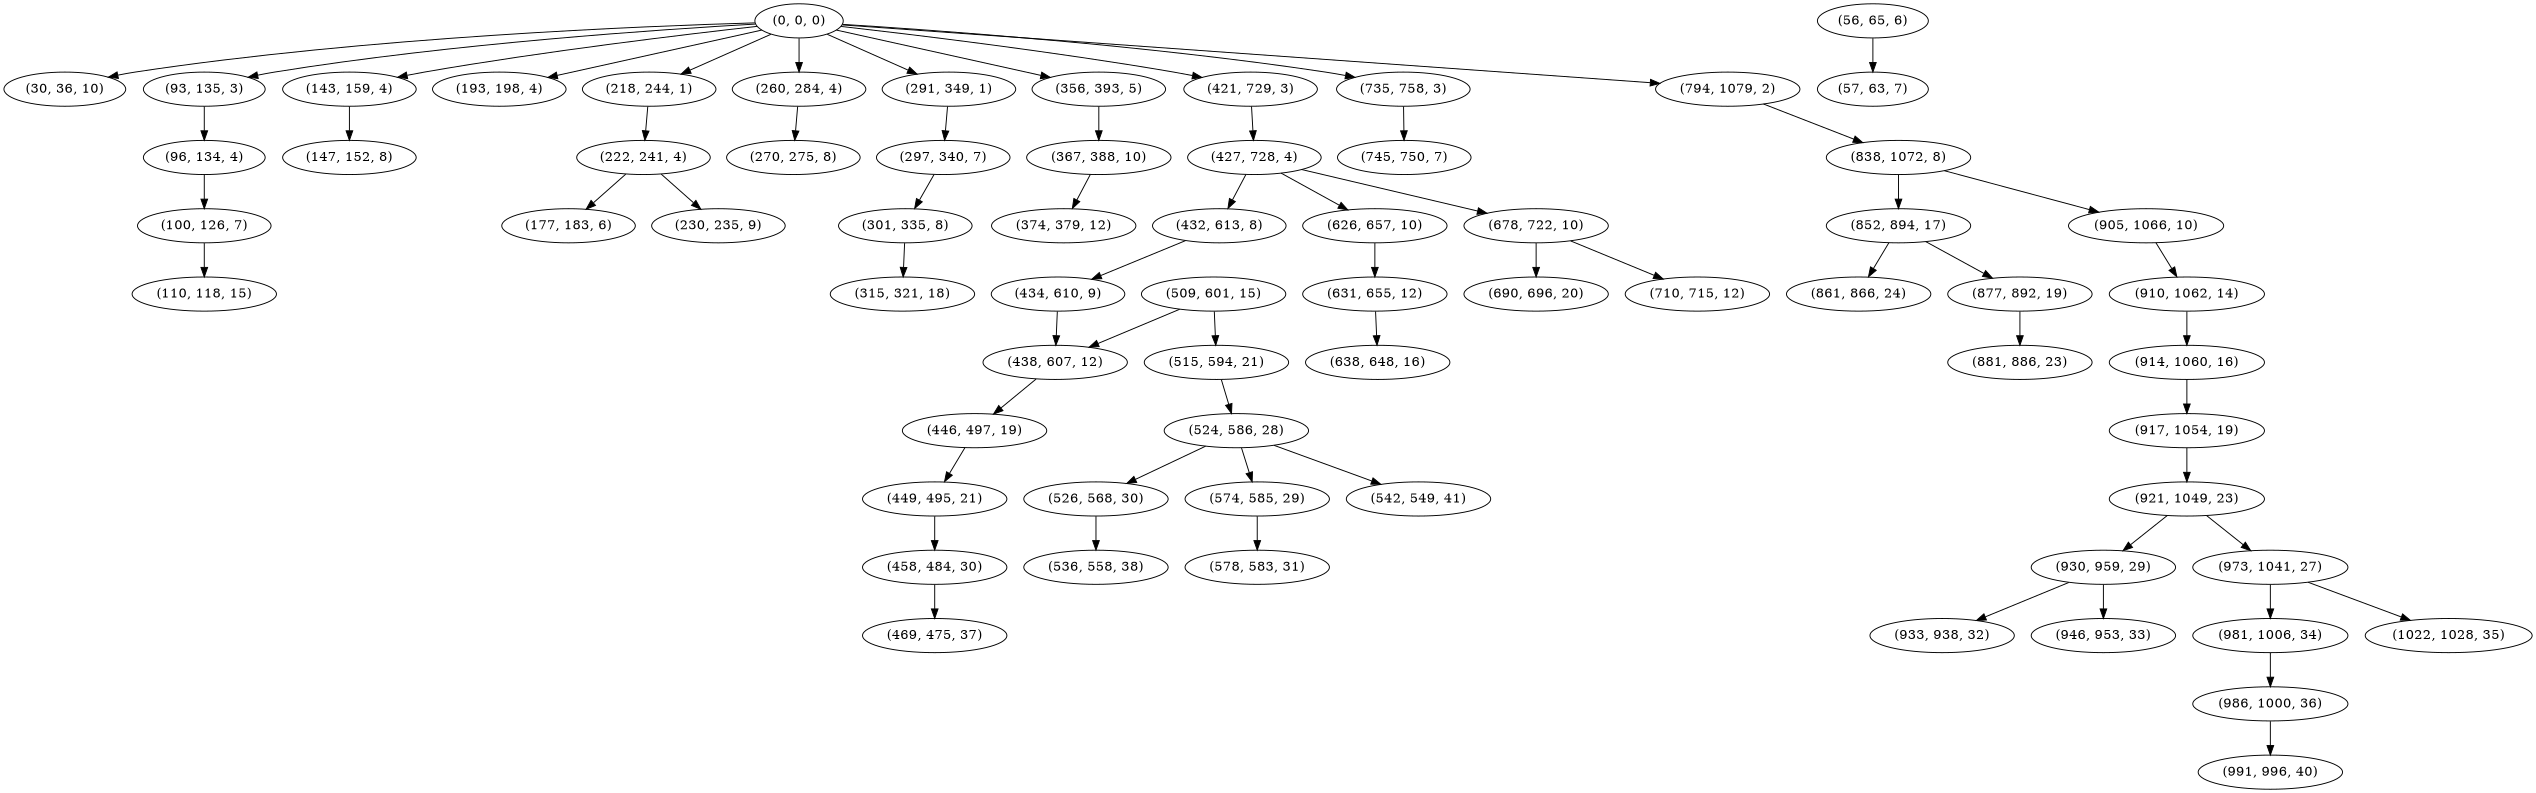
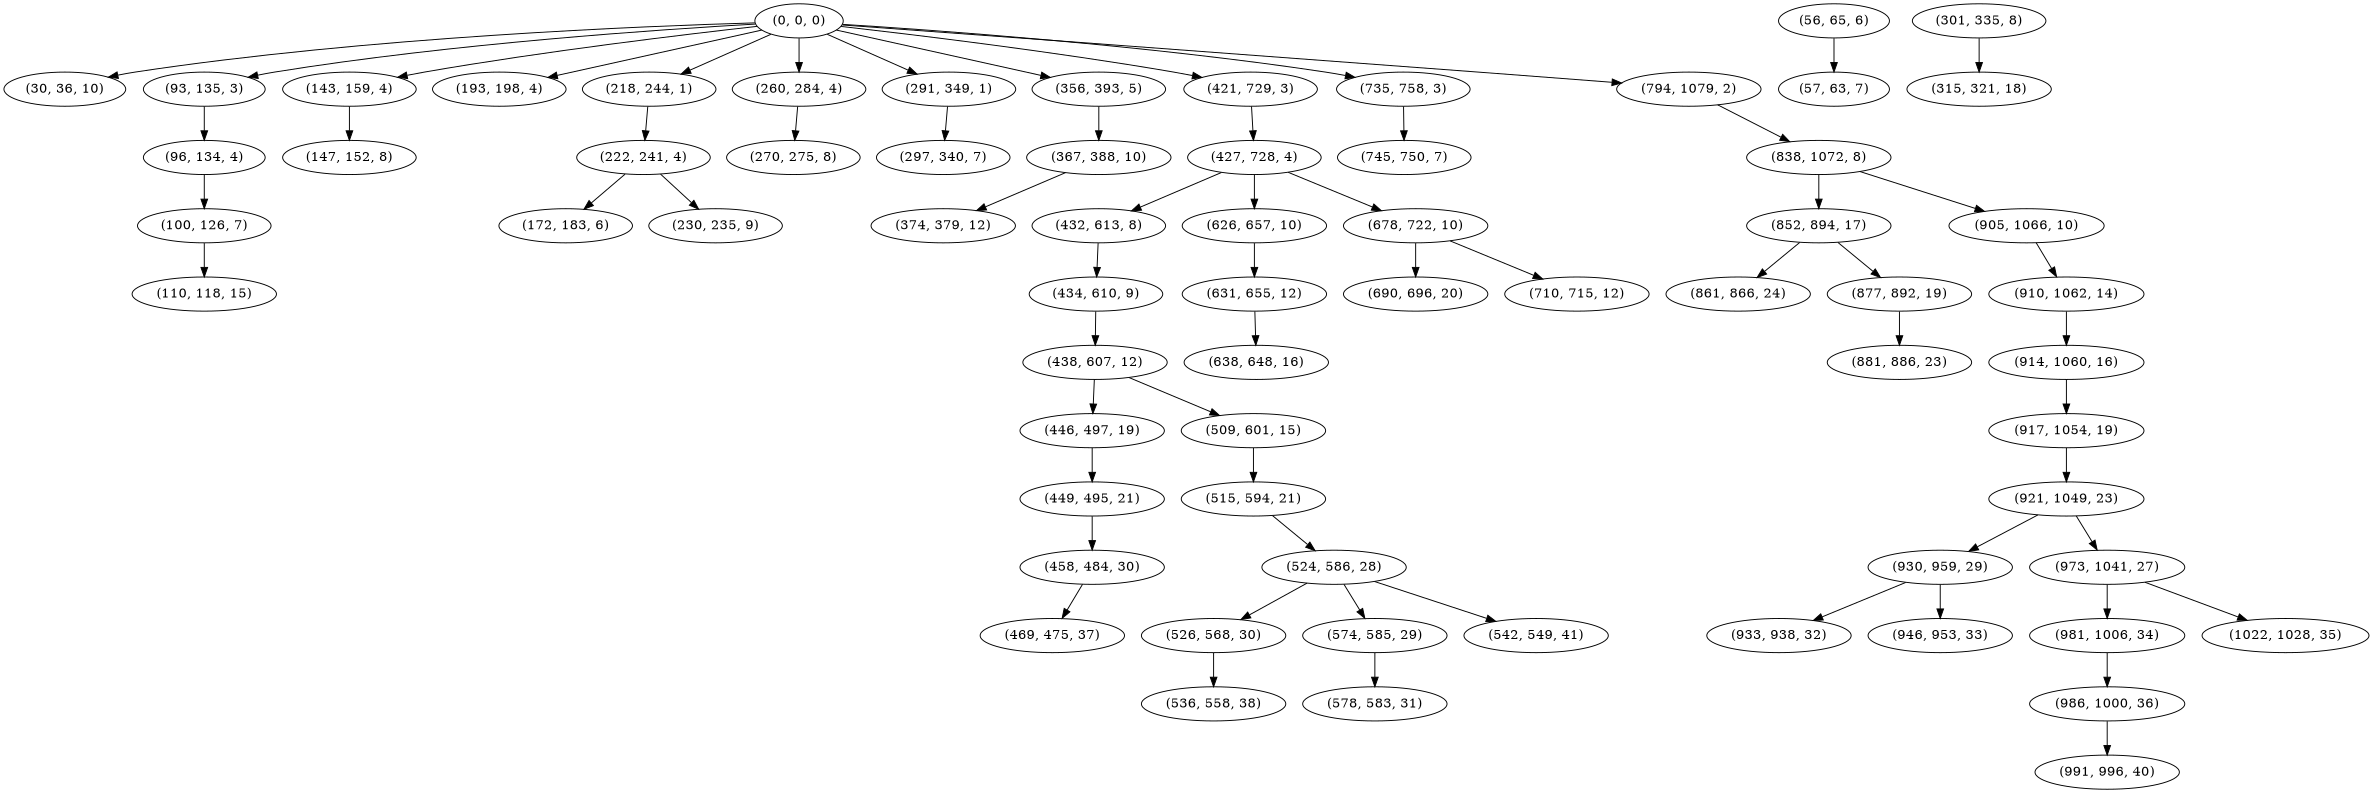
(927, 187) -> none
(569, 226) -> (566, 226)
(1139, 326) -> (1170, 395)
